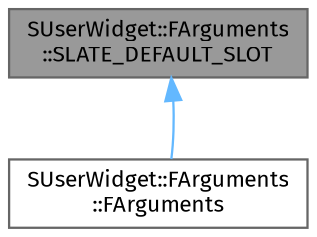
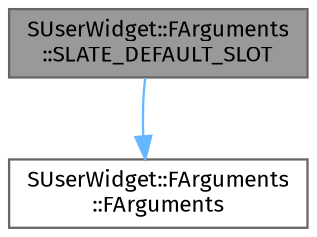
(174, 130) -> (143, 107)
